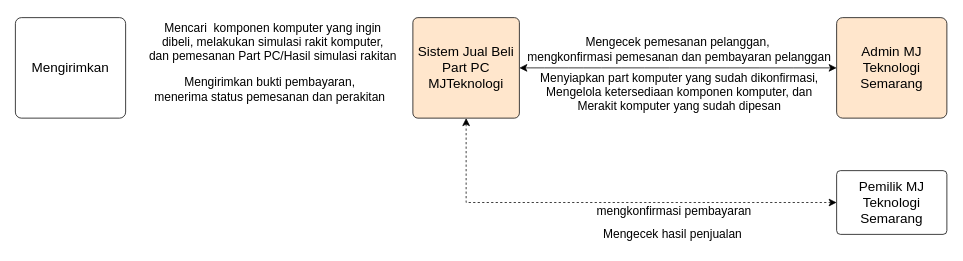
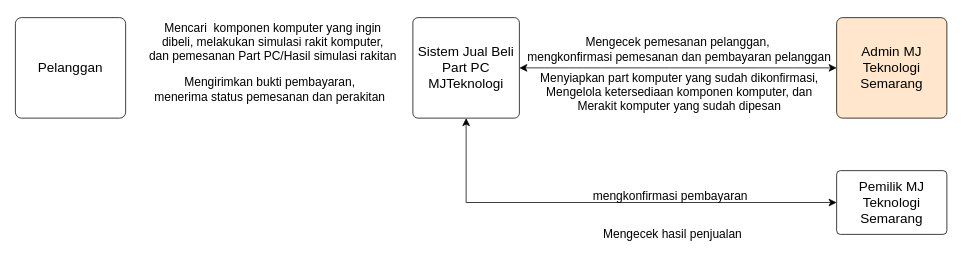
(71, 68) -> (71, 68)
(466, 68) -> (466, 68)
(646, 203) -> (646, 203)
(674, 210) -> (670, 195)
